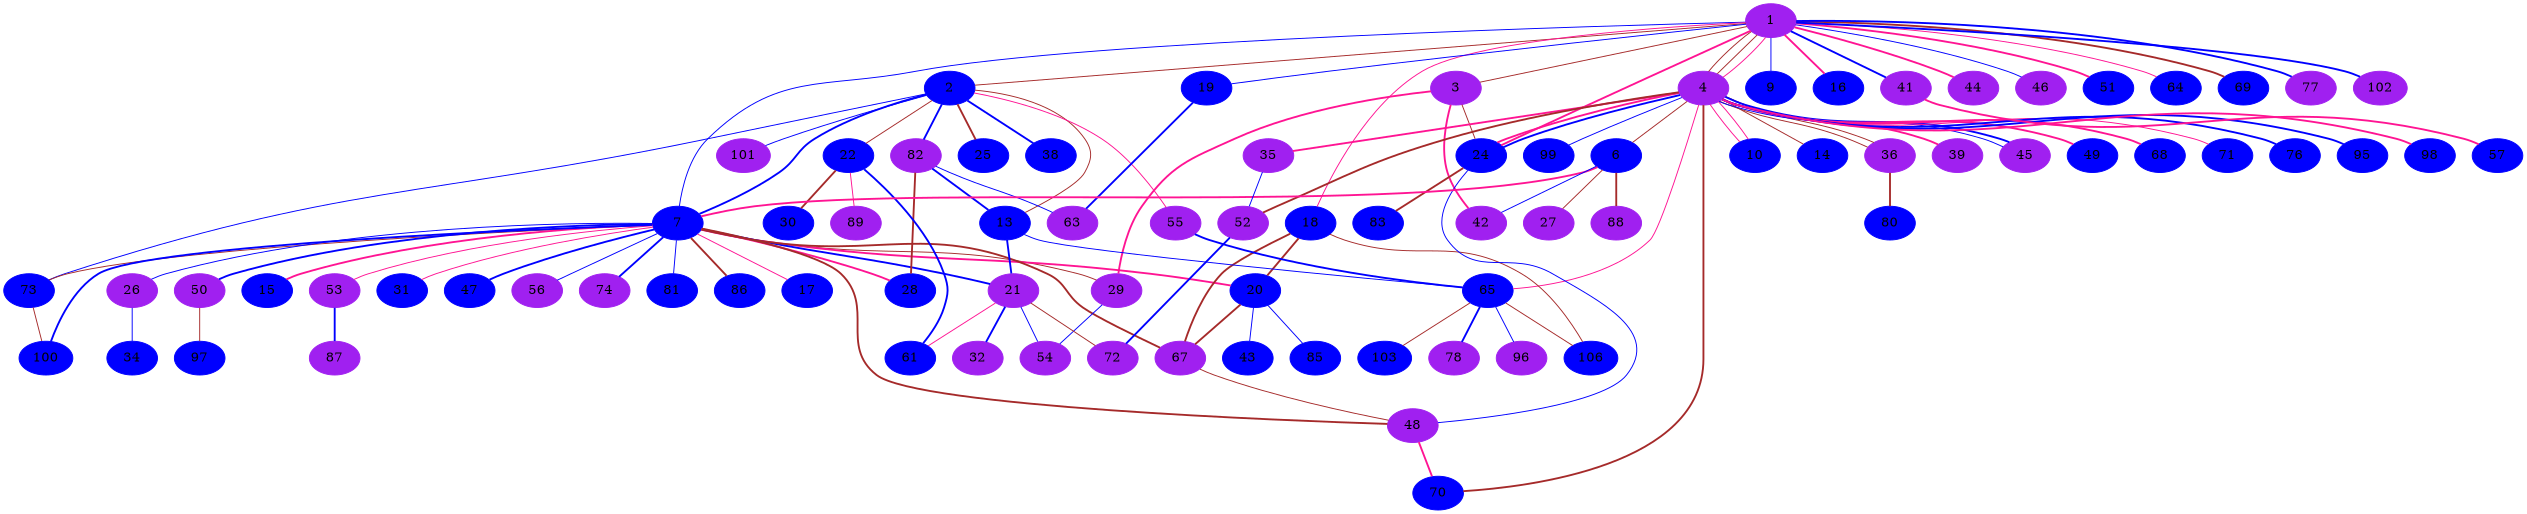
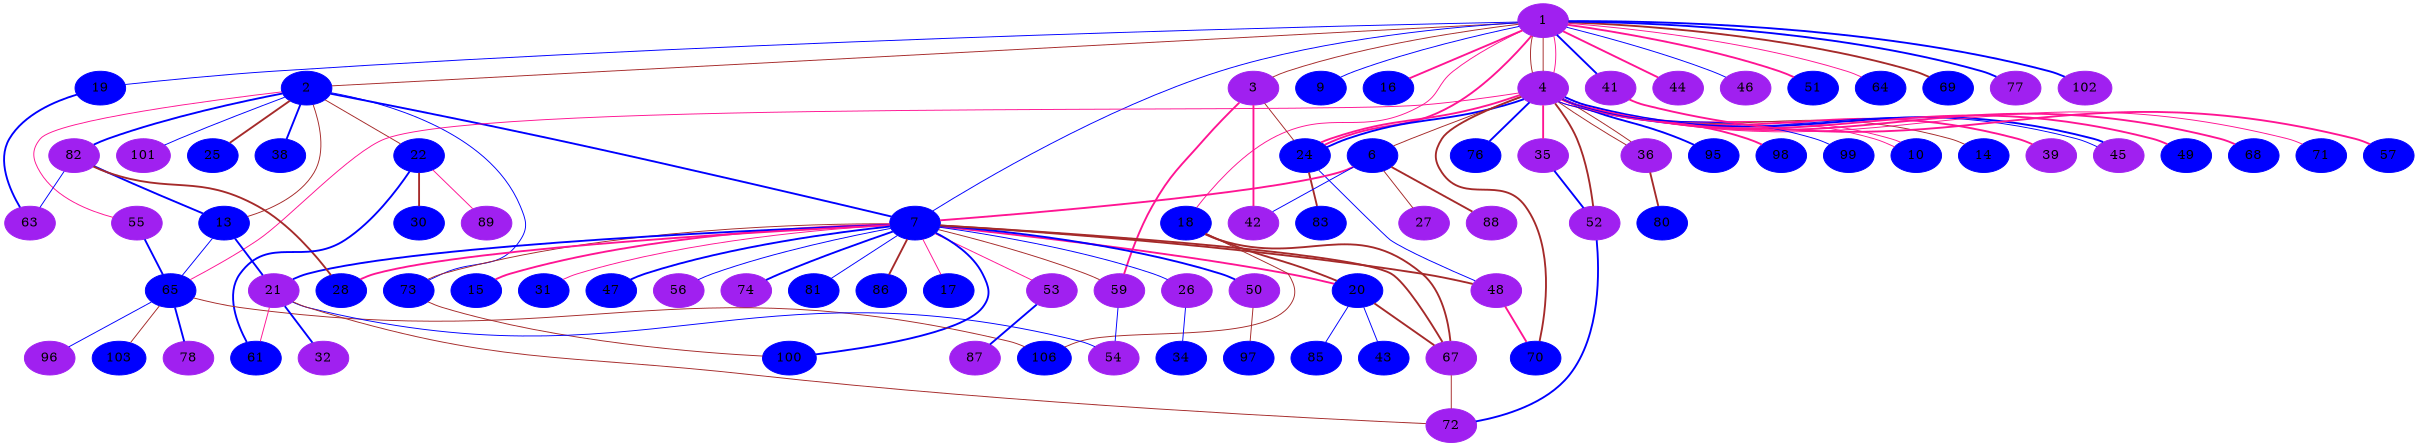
(1256, 189) -> (1569, 189)
(1117, 291) -> (1119, 291)
(1293, 399) -> (1451, 392)
